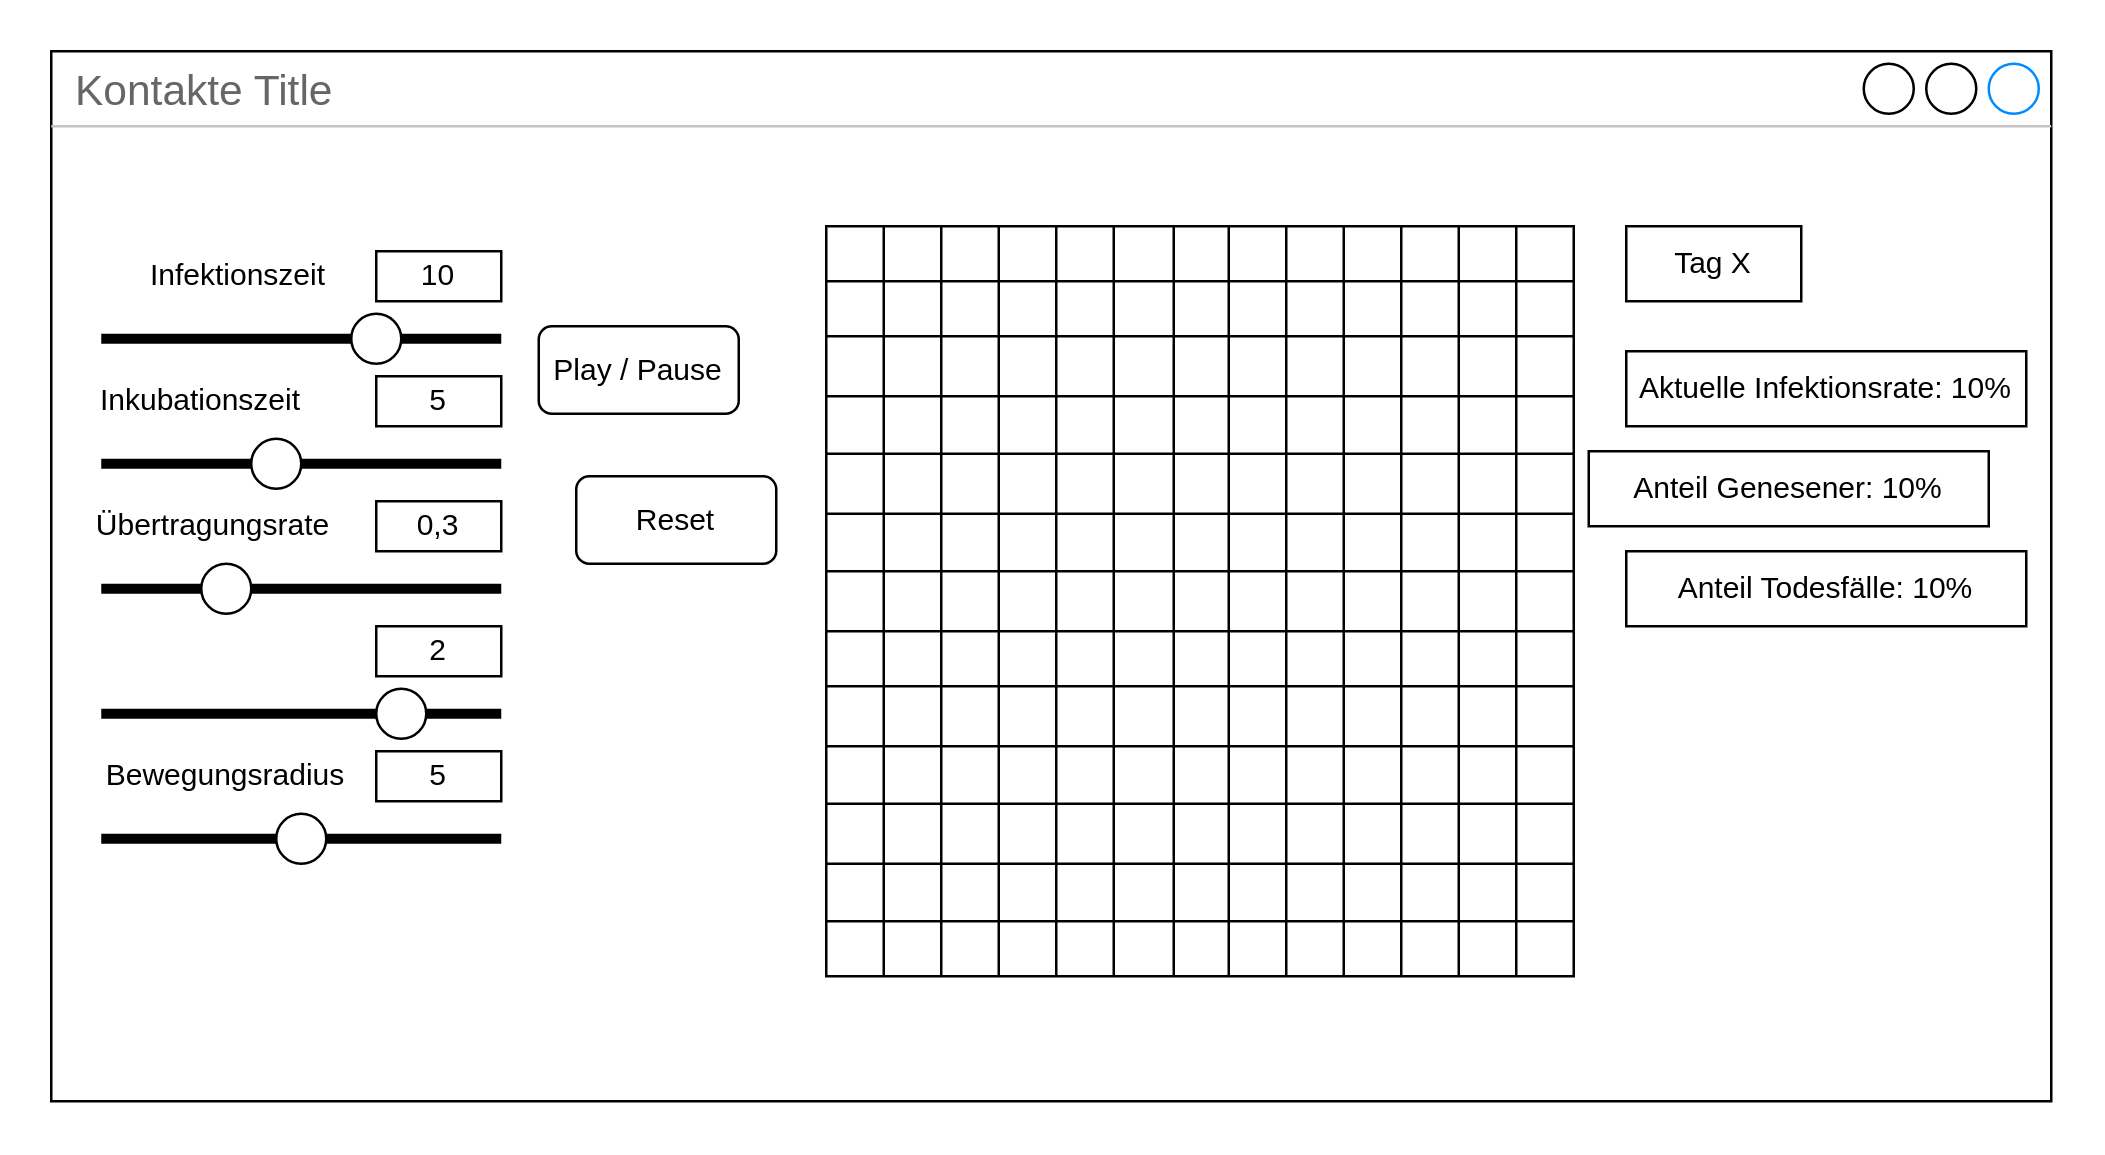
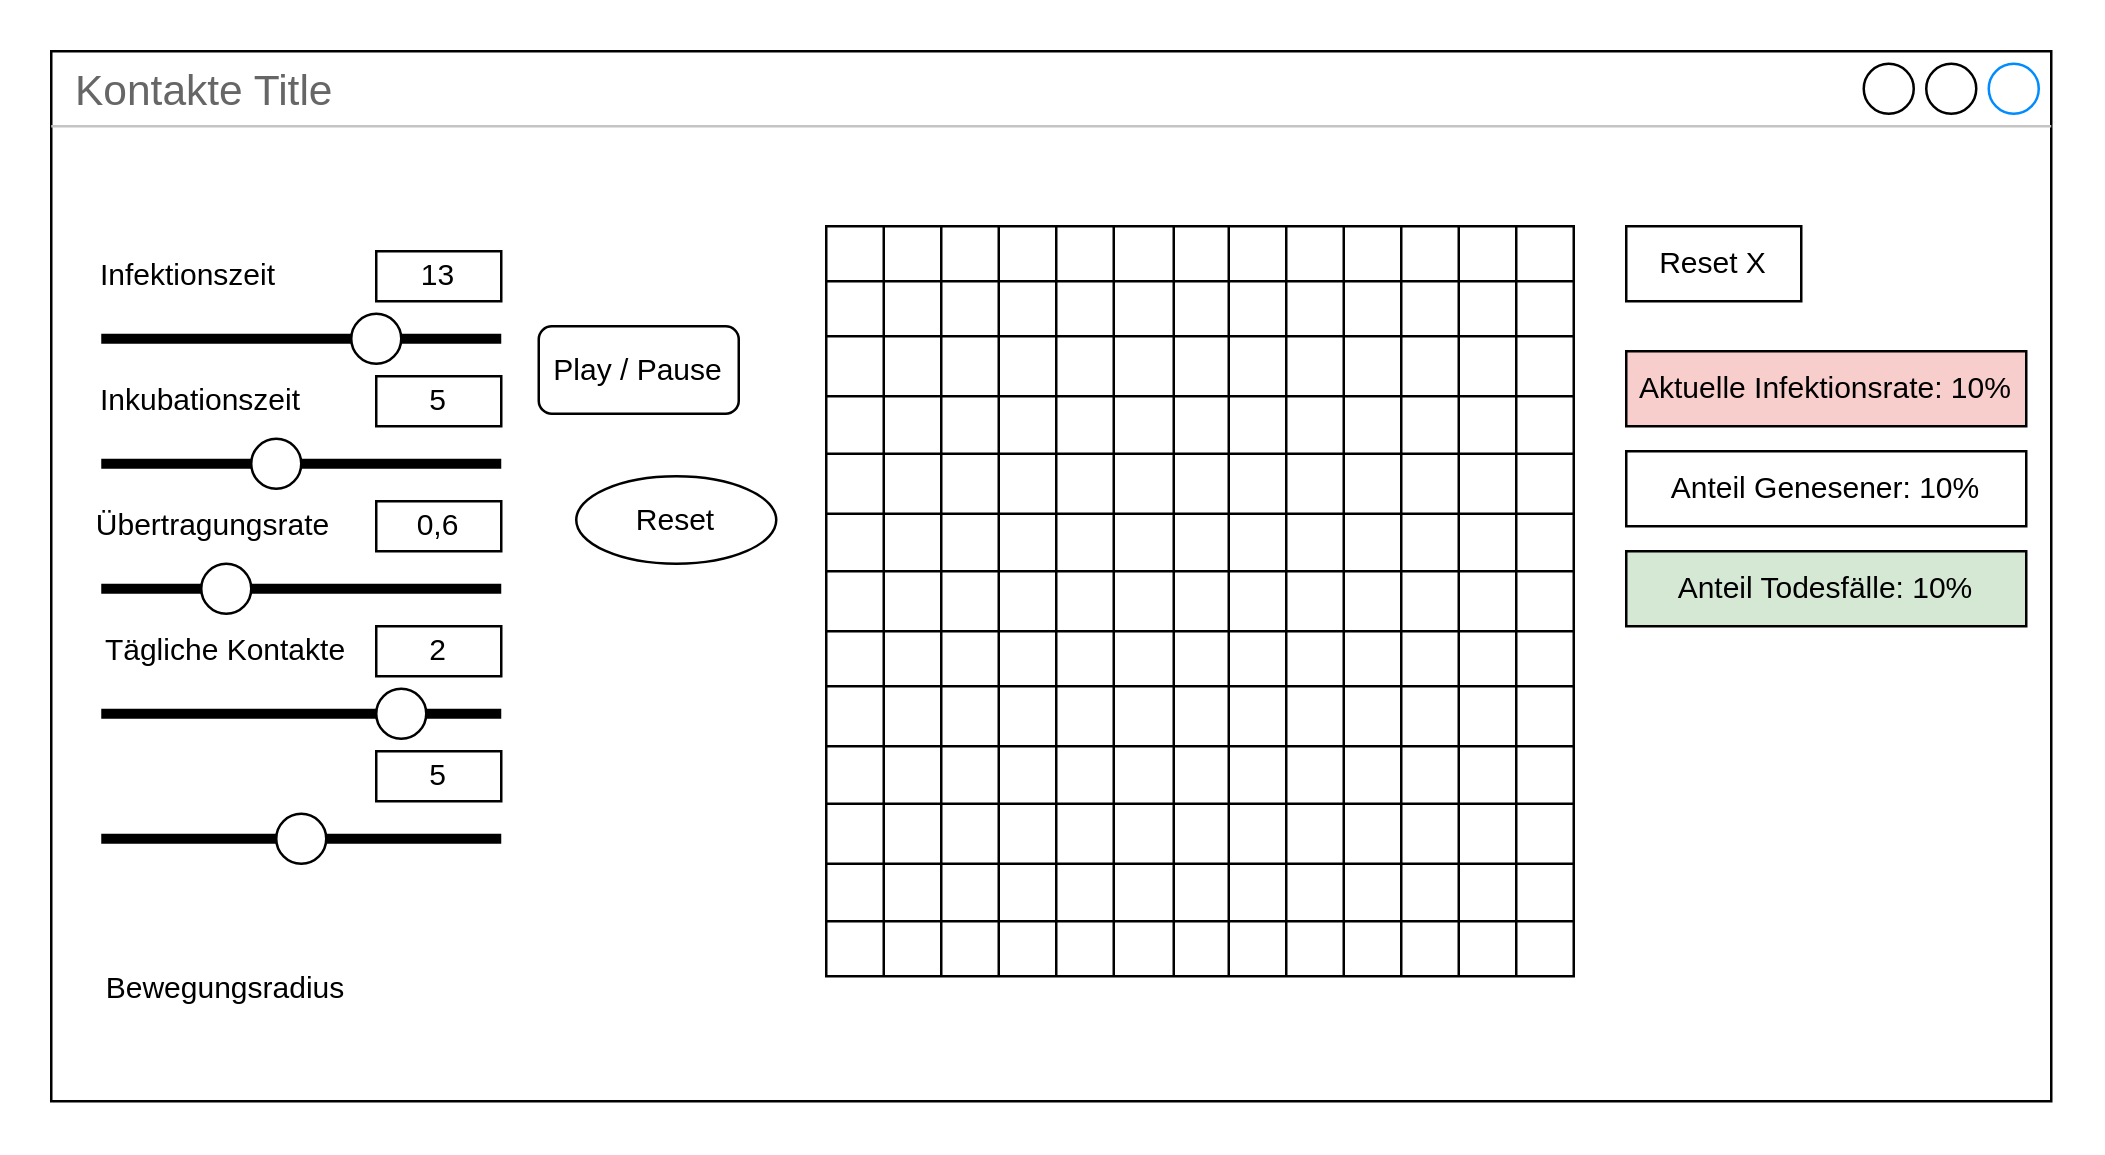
(1714, 264) -> (1714, 264)
(239, 276) -> (189, 276)
(439, 276) -> (439, 276)
(1826, 389) -> (1826, 389)
(1789, 489) -> (1826, 489)
(676, 520) -> (676, 520)
(439, 526) -> (439, 526)
(1826, 589) -> (1826, 589)
none -> (226, 651)
(226, 776) -> (226, 989)
